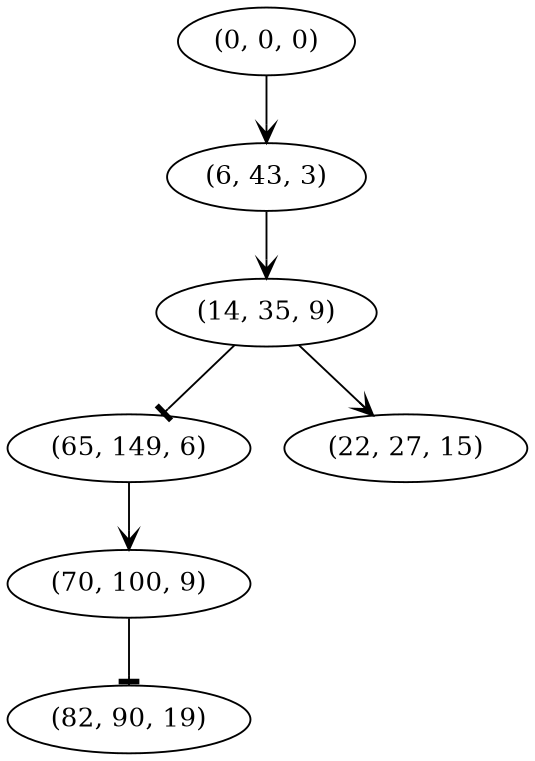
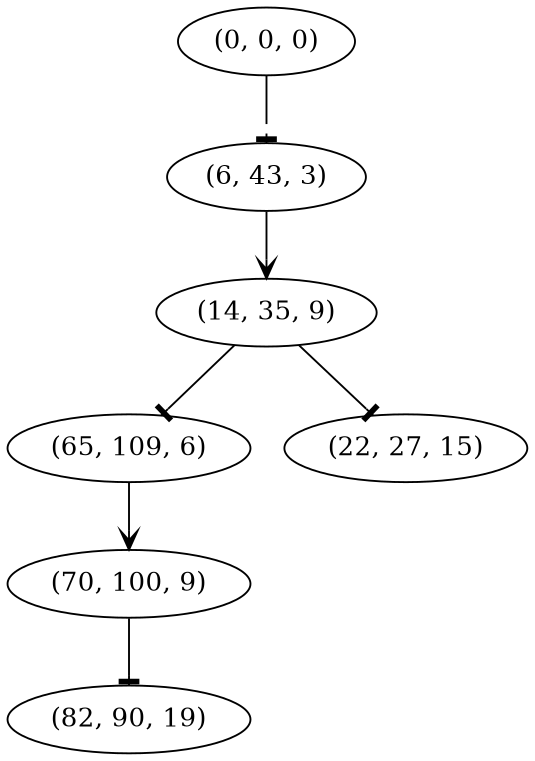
(266, 100) -> (266, 100)
(333, 377) -> (333, 377)
(129, 448) -> (129, 448)
